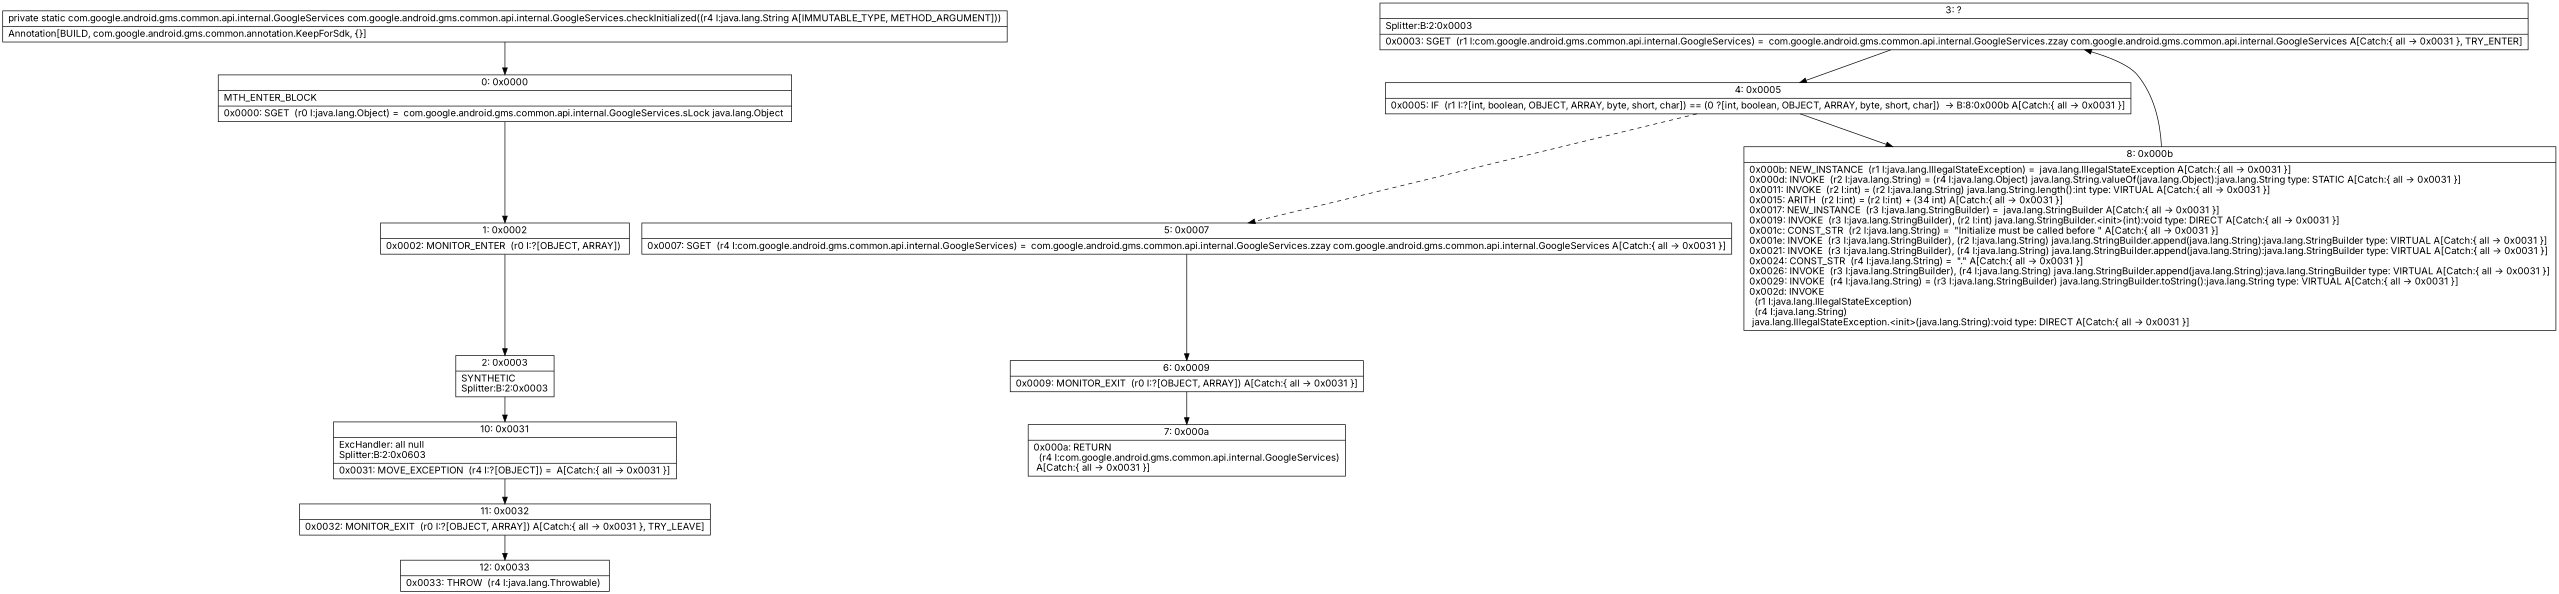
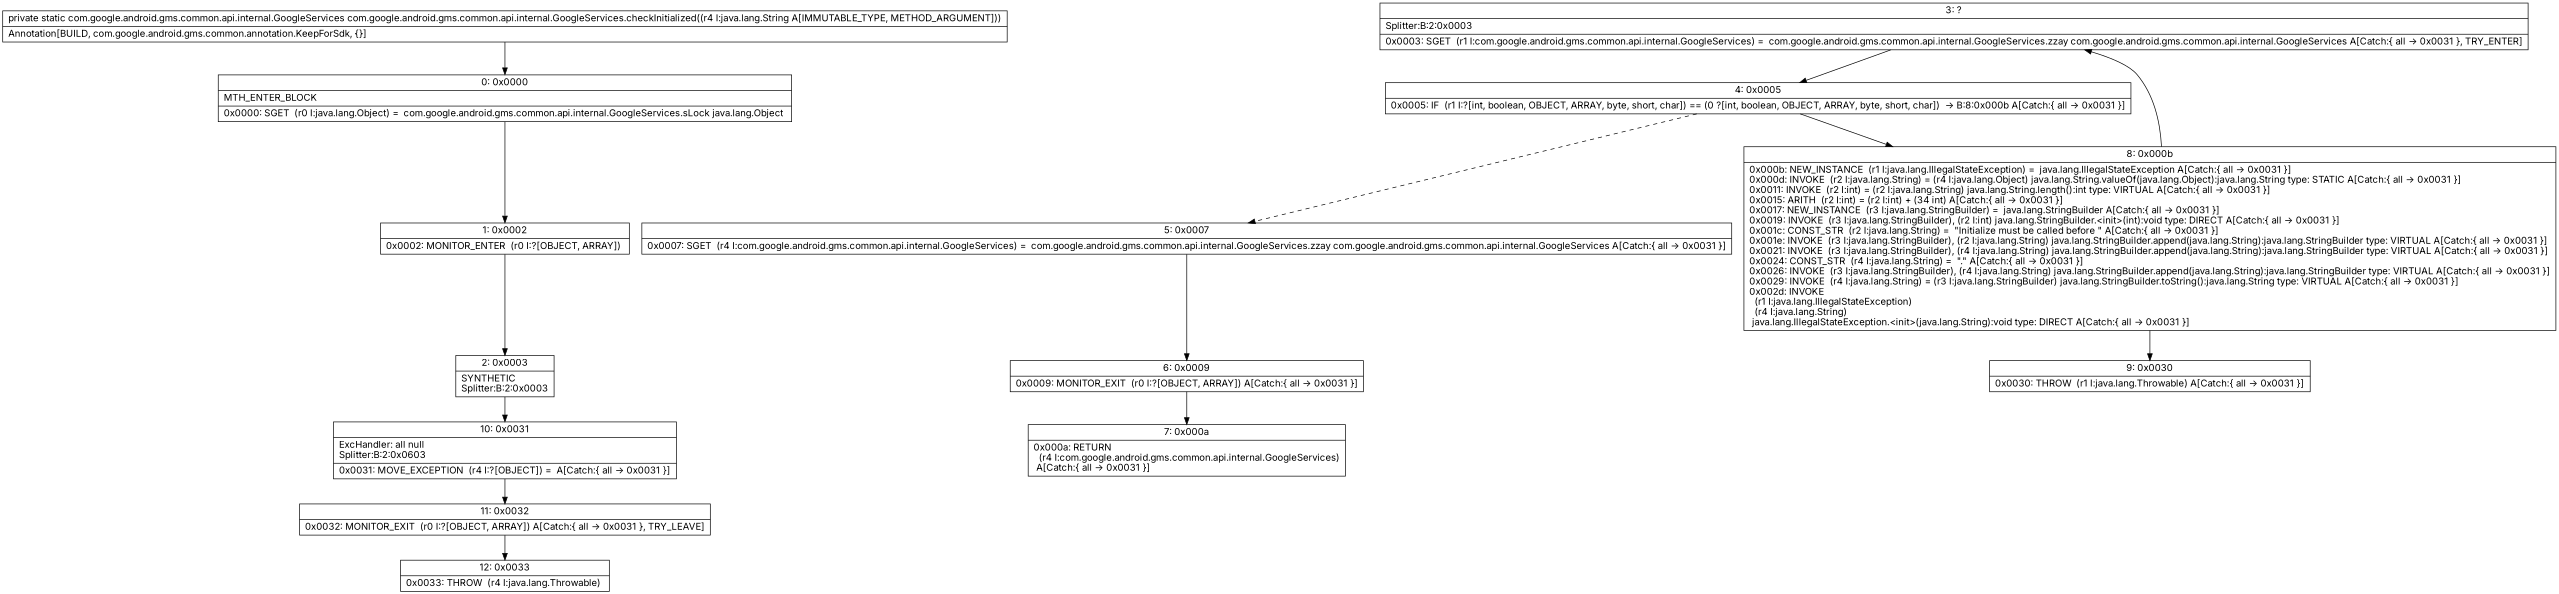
none -> (2150, 376)
